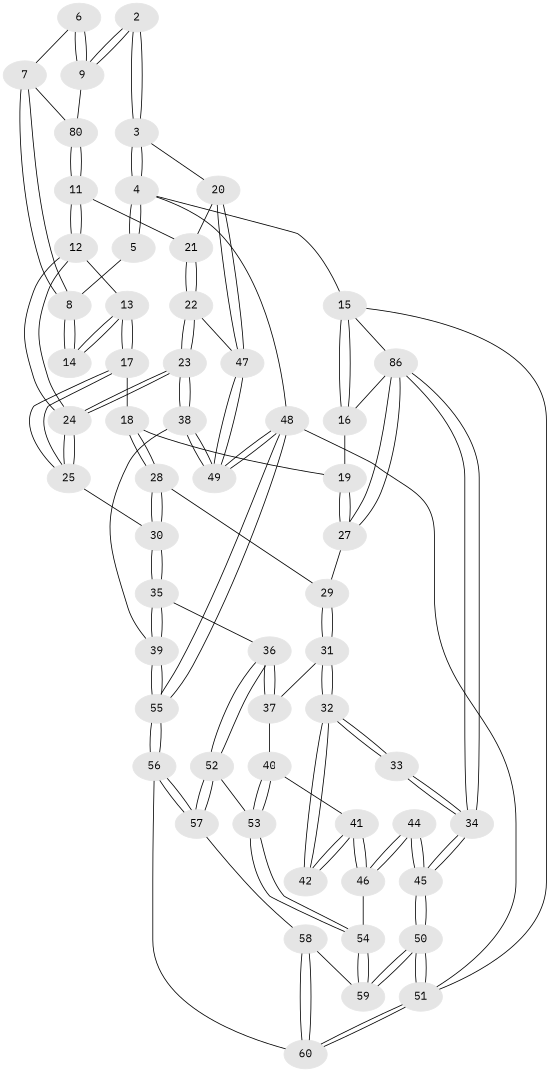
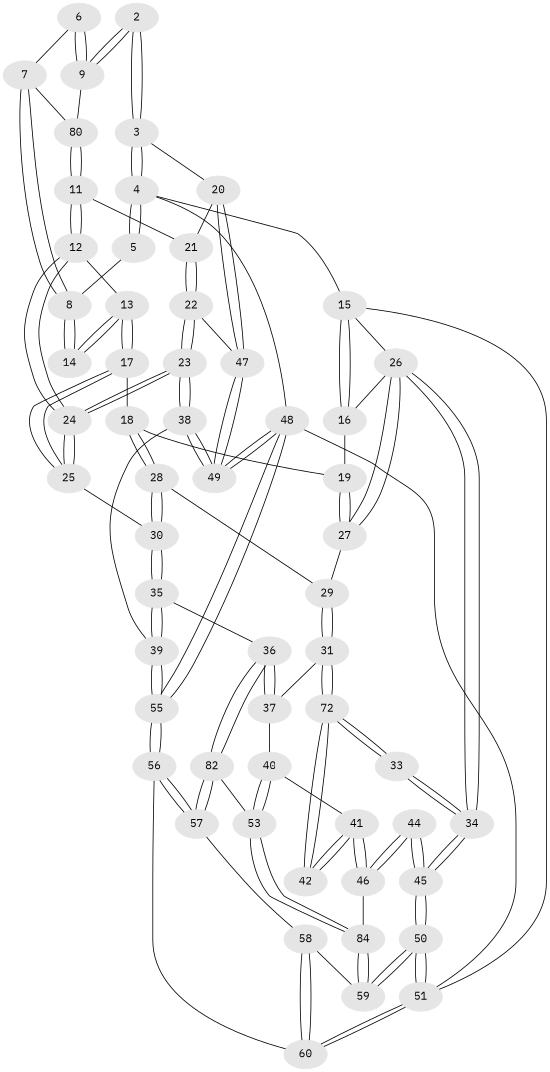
(396, 363) -> (396, 363)
(327, 709) -> (327, 709)
(212, 766) -> (212, 766)
(363, 939) -> (363, 939)
